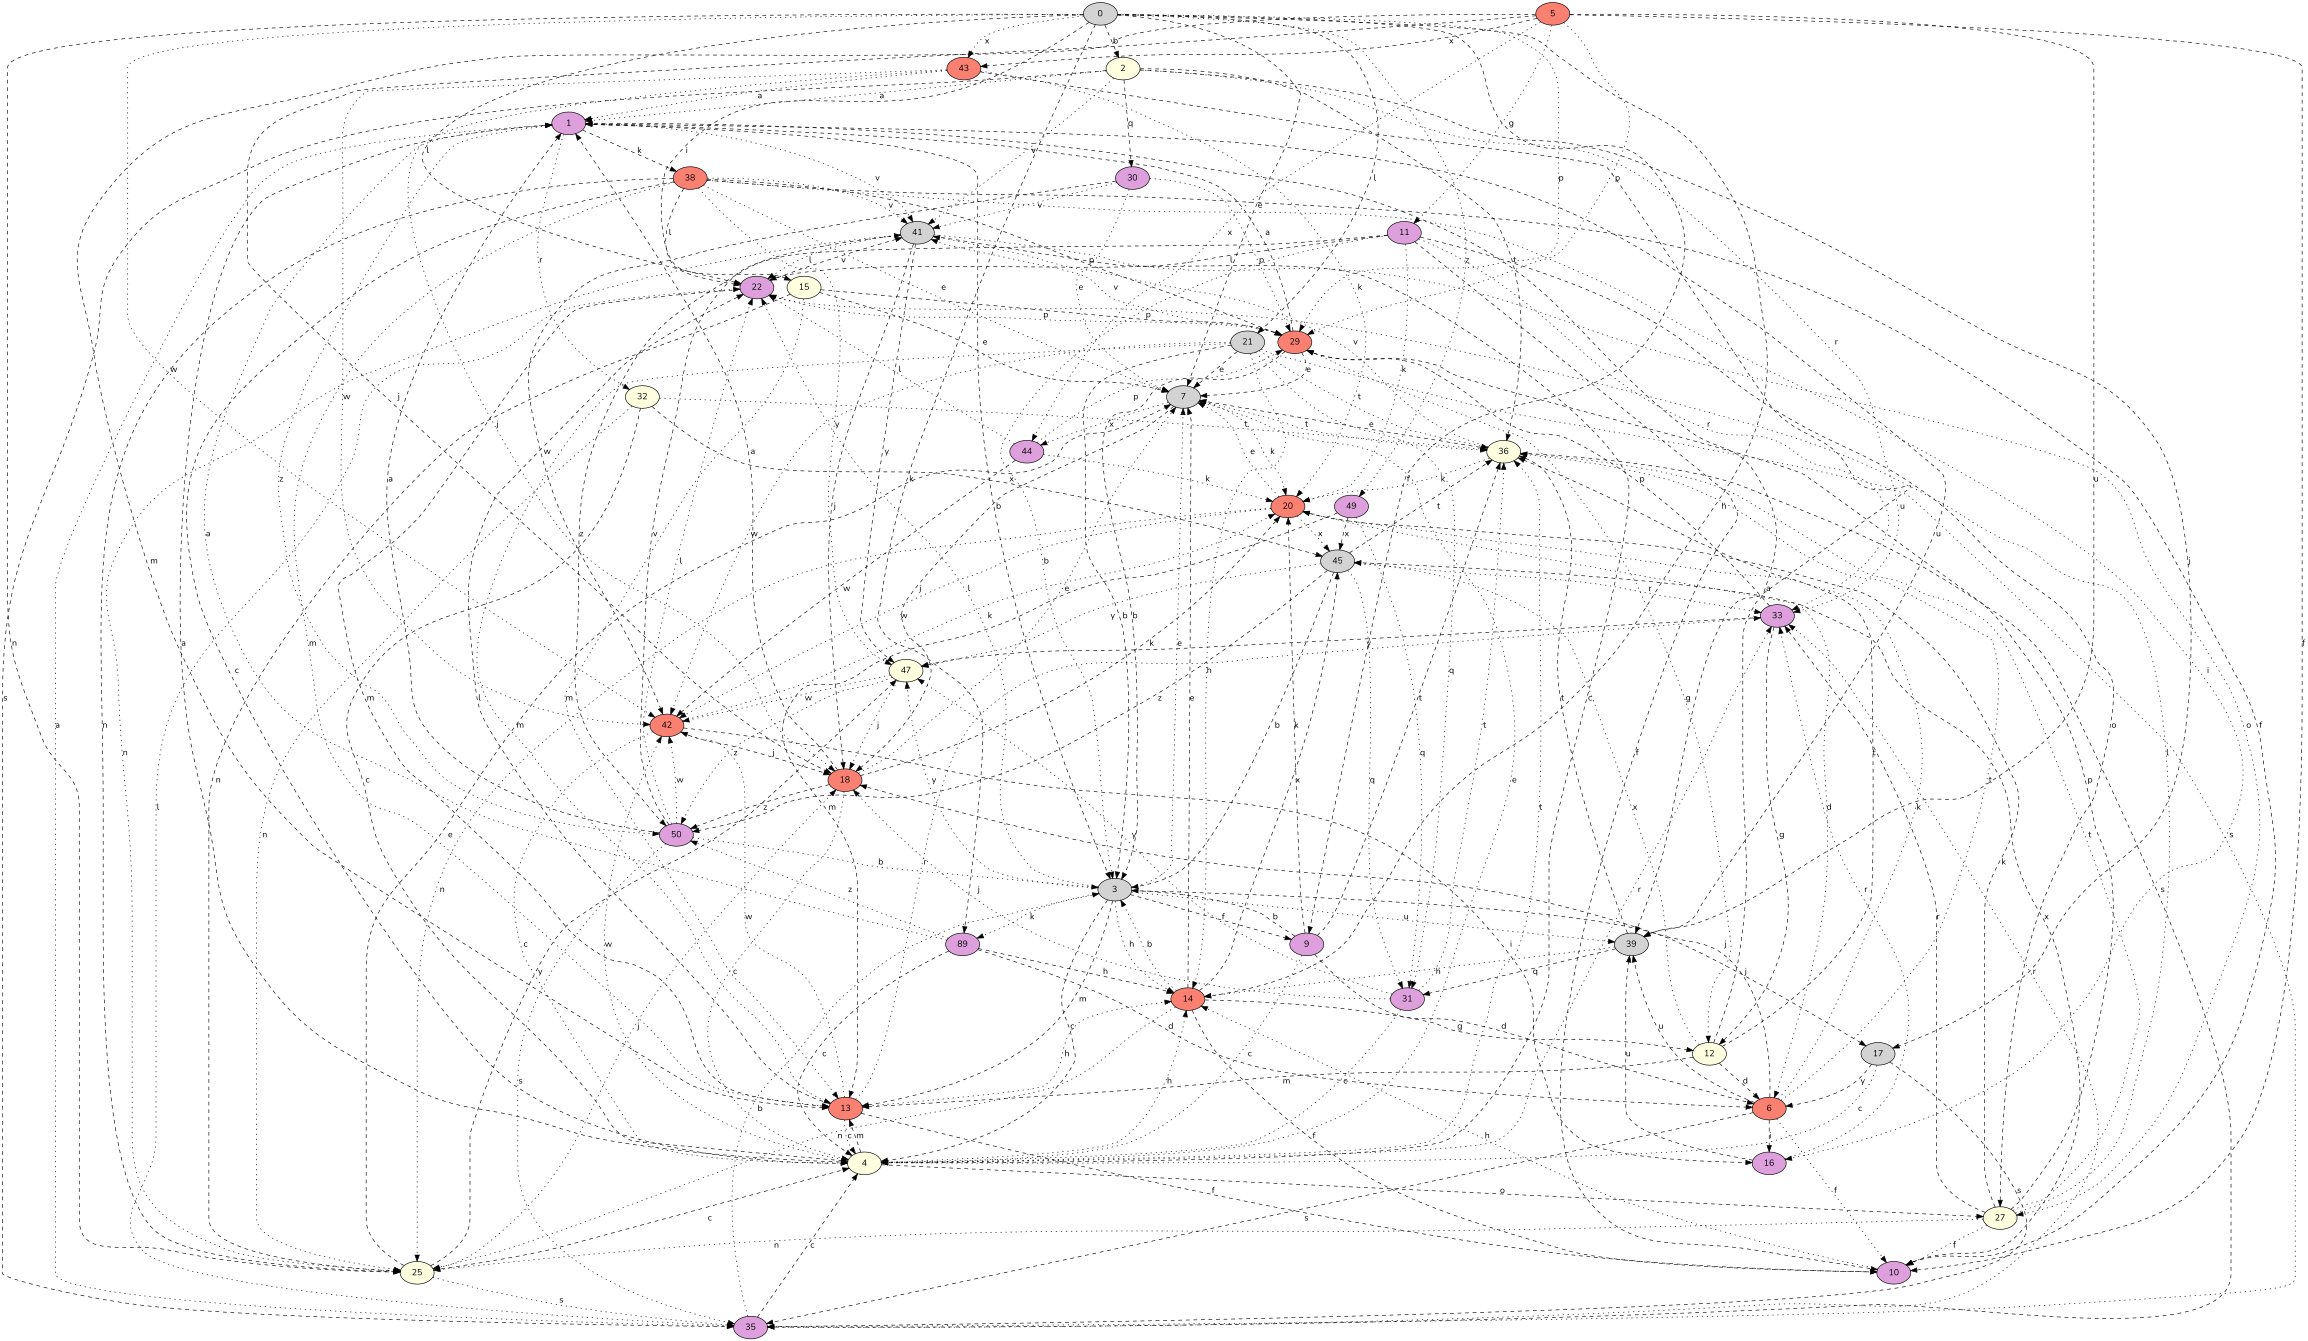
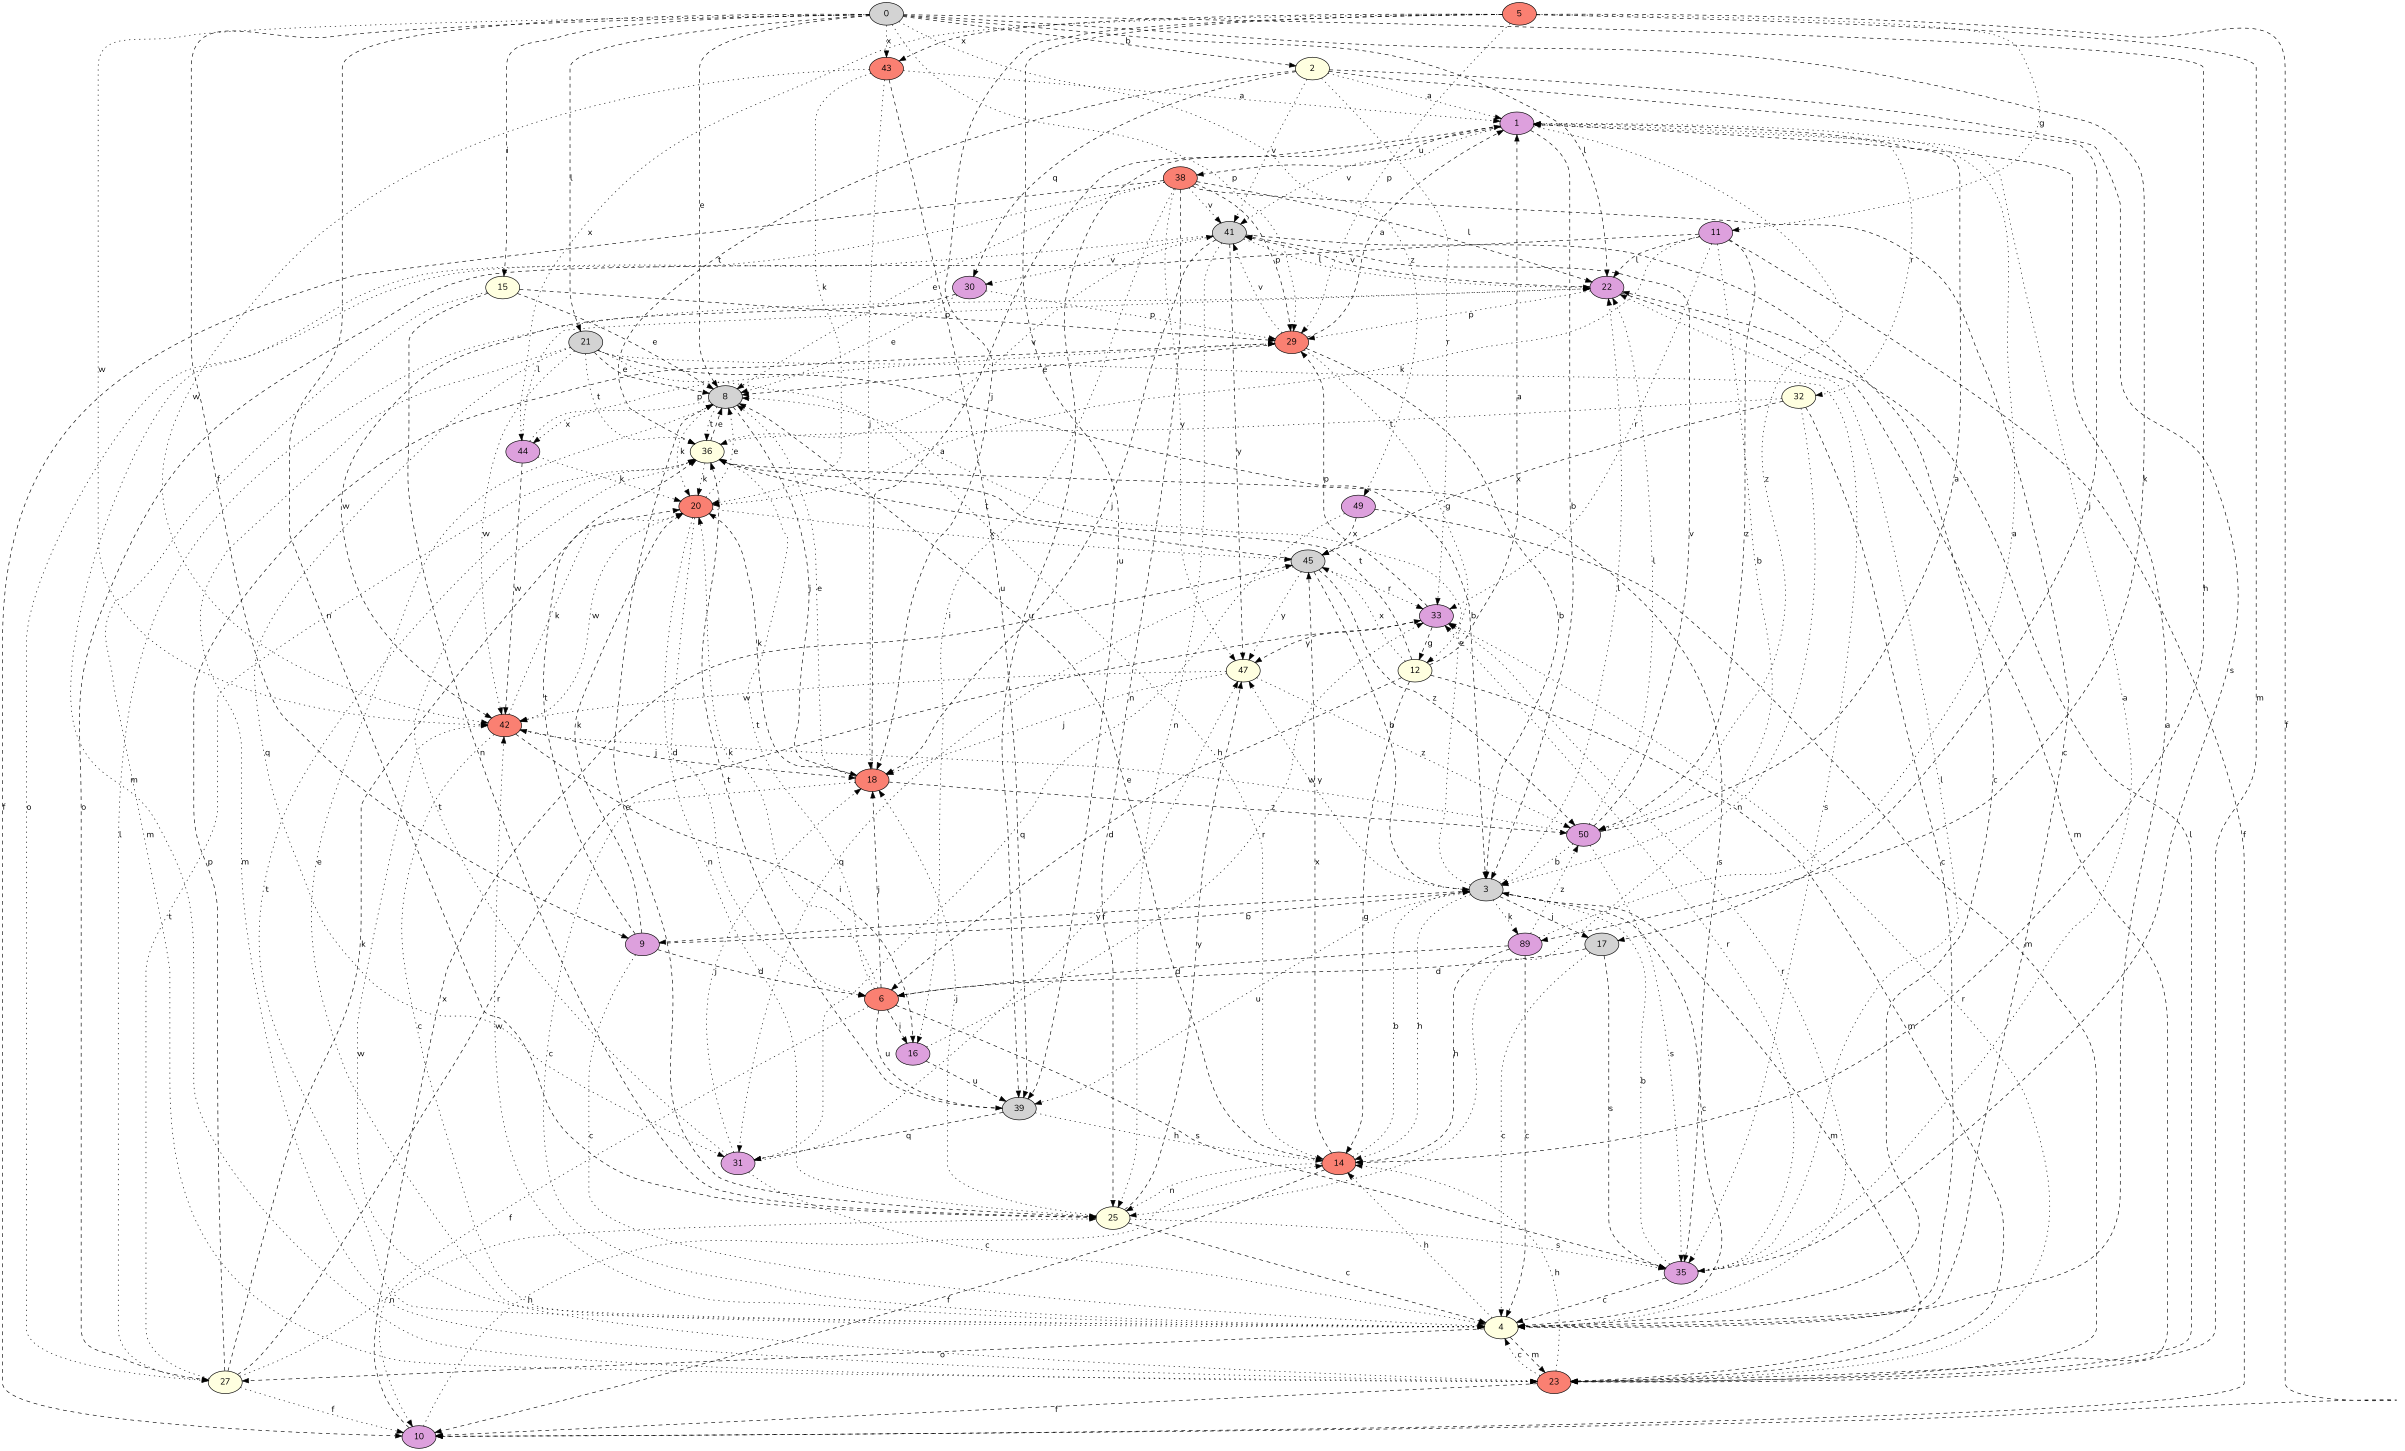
(640, 151) -> (1421, 151)
(1041, 201) -> (1102, 258)
(1183, 397) -> (725, 397)
(1446, 1028) -> (1363, 913)
(1863, 1081) -> (1439, 972)
(846, 1109) -> (1554, 1382)
